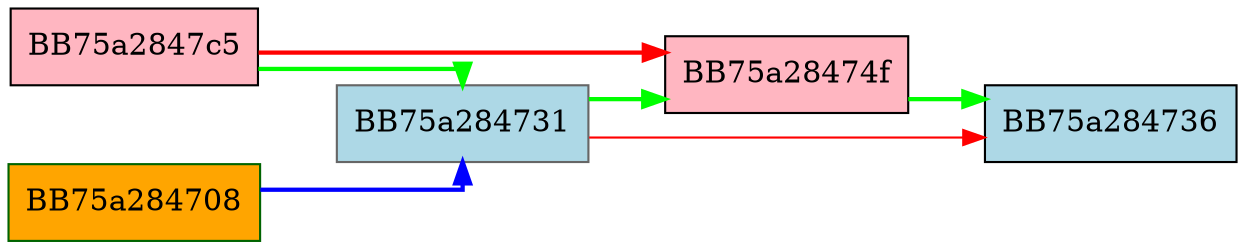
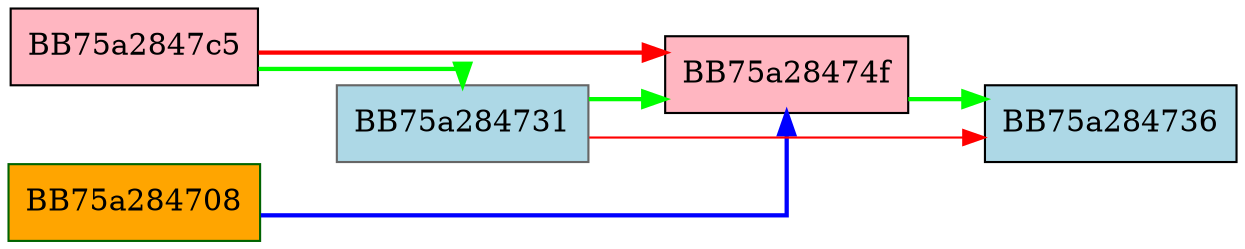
(365, 190) -> (564, 215)
